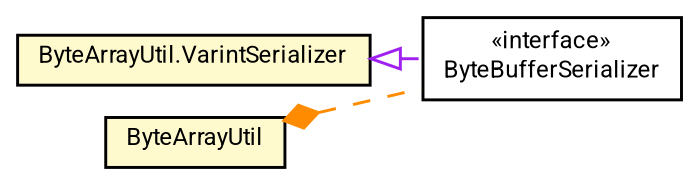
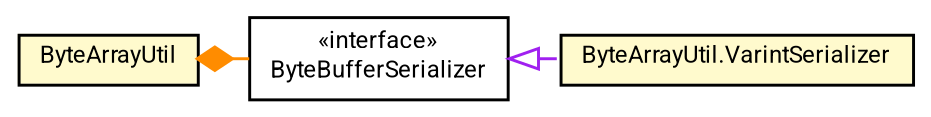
(412, 59) -> (550, 59)
